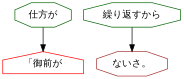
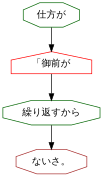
none -> (51, 84)
